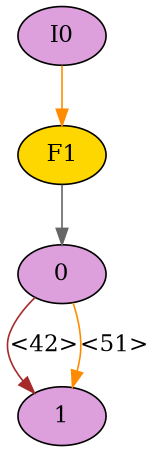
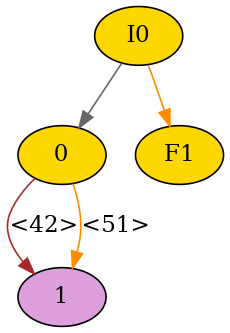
(62, 36) -> (139, 36)
(62, 207) -> (105, 89)
(62, 274) -> (62, 155)
